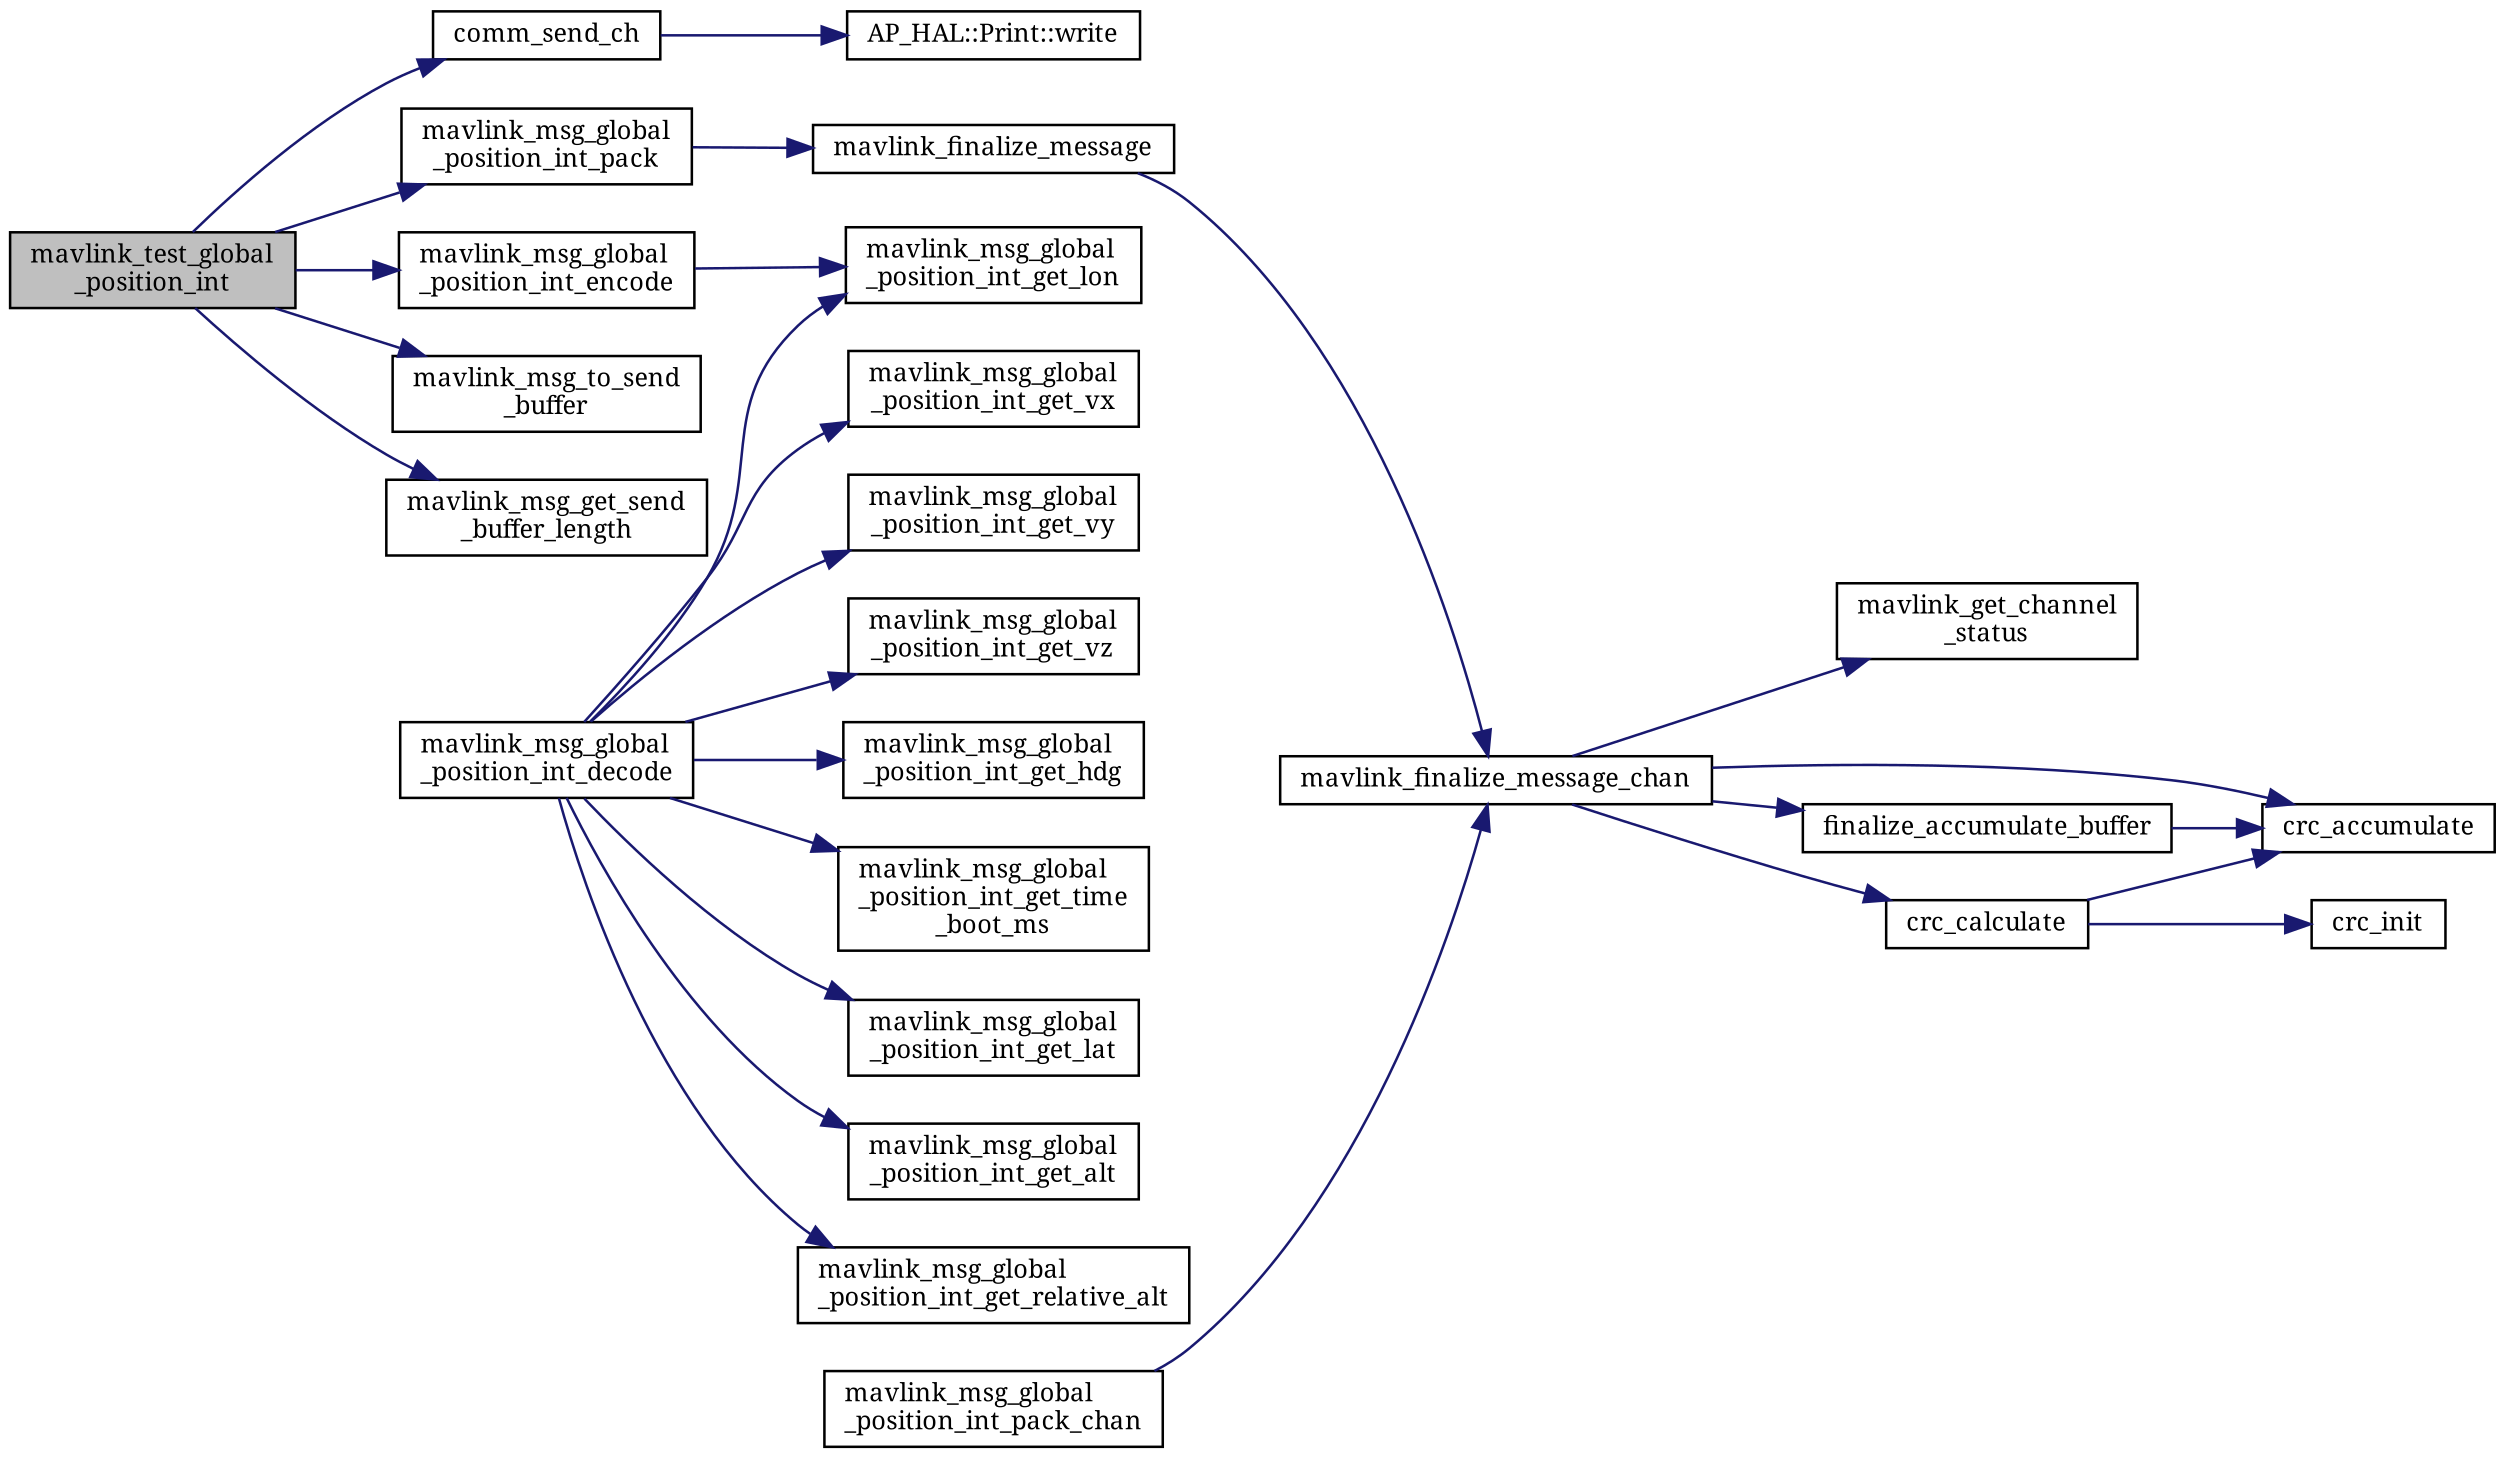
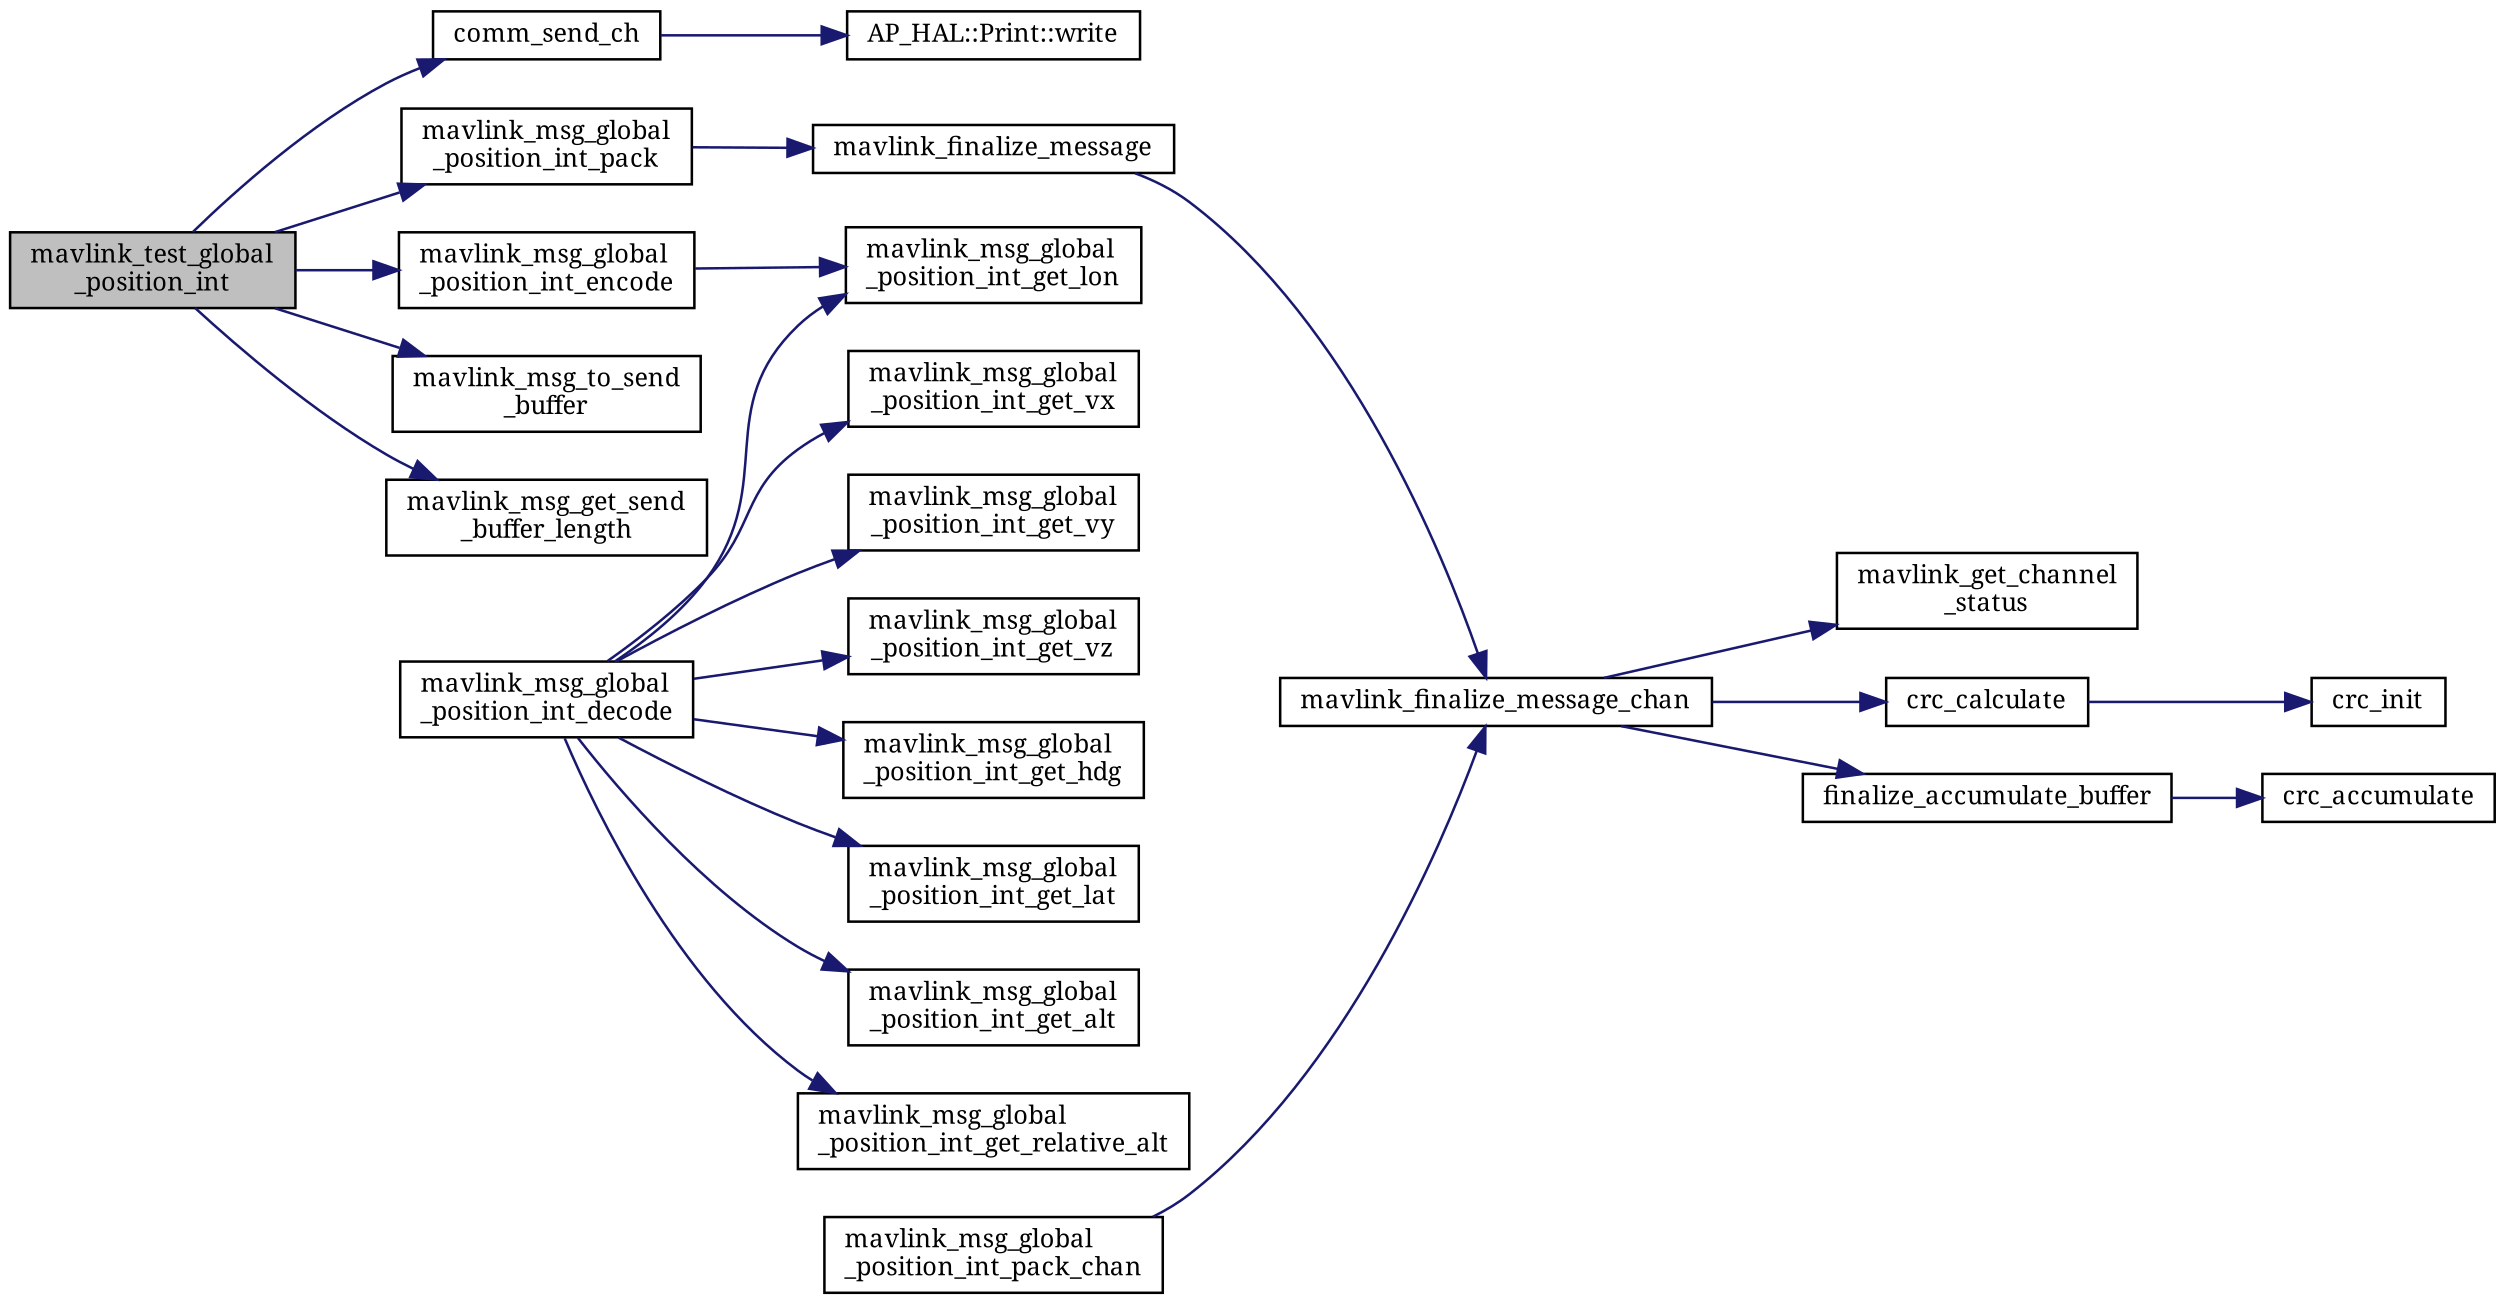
(1991, 767) -> none
(2171, 879) -> none
(994, 899) -> none
